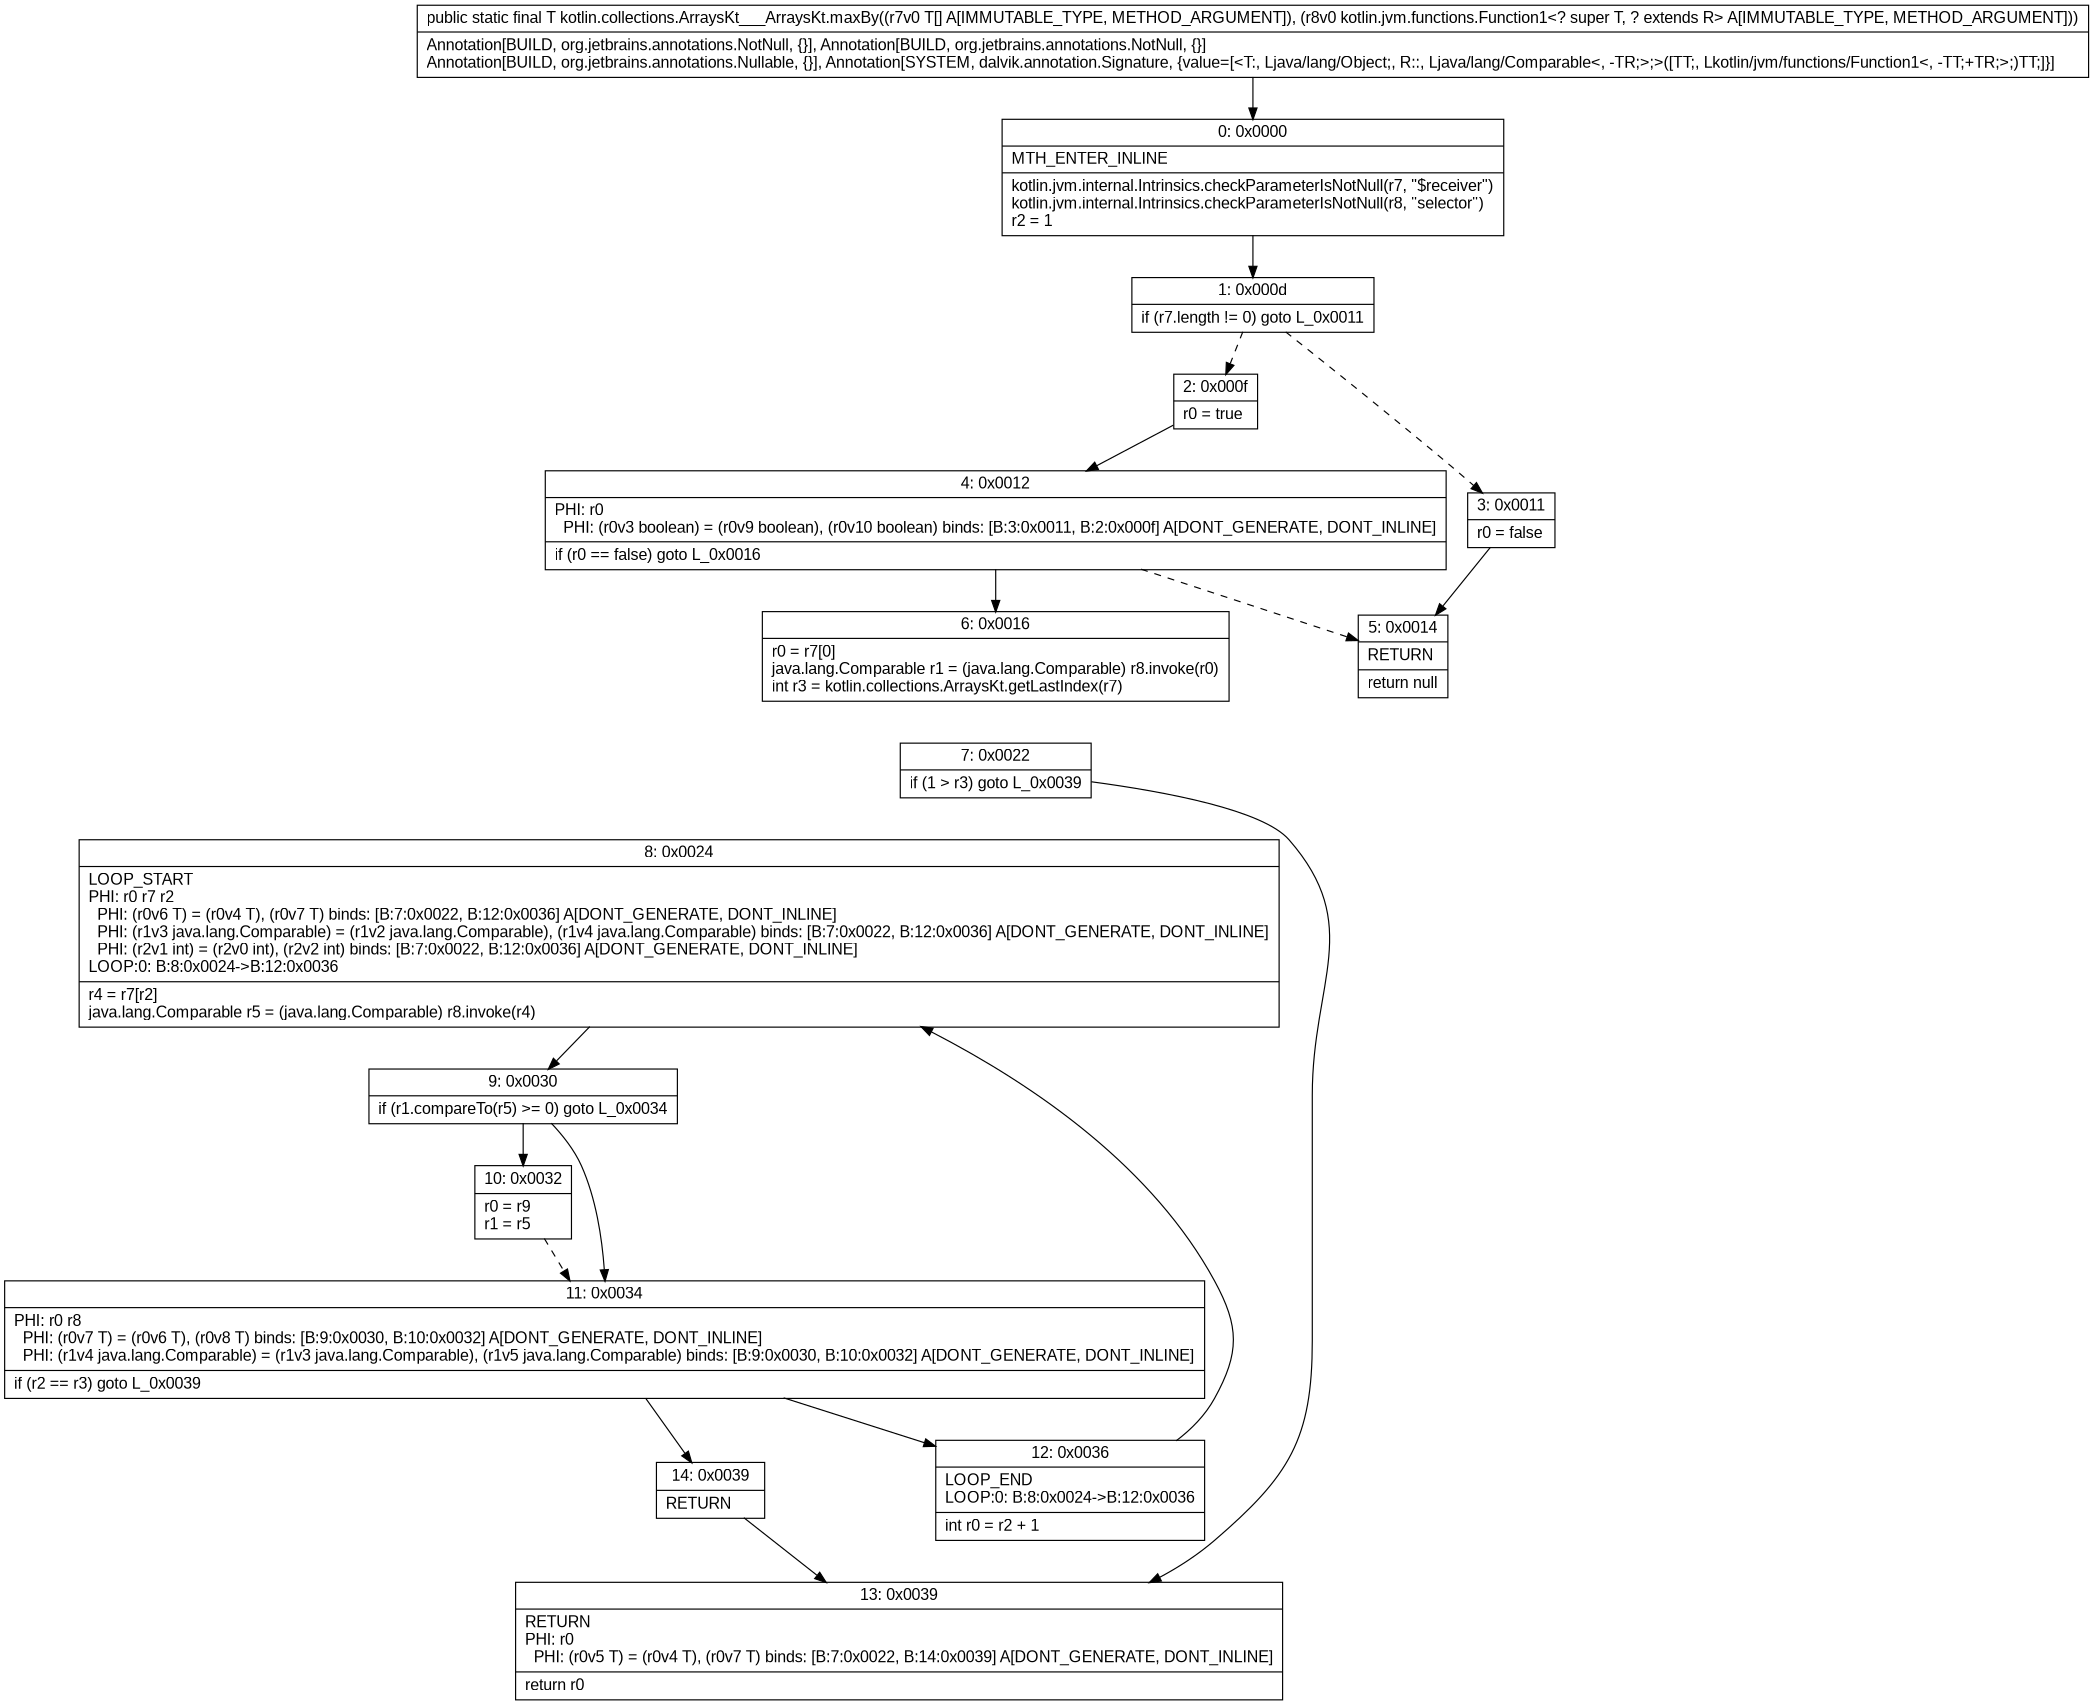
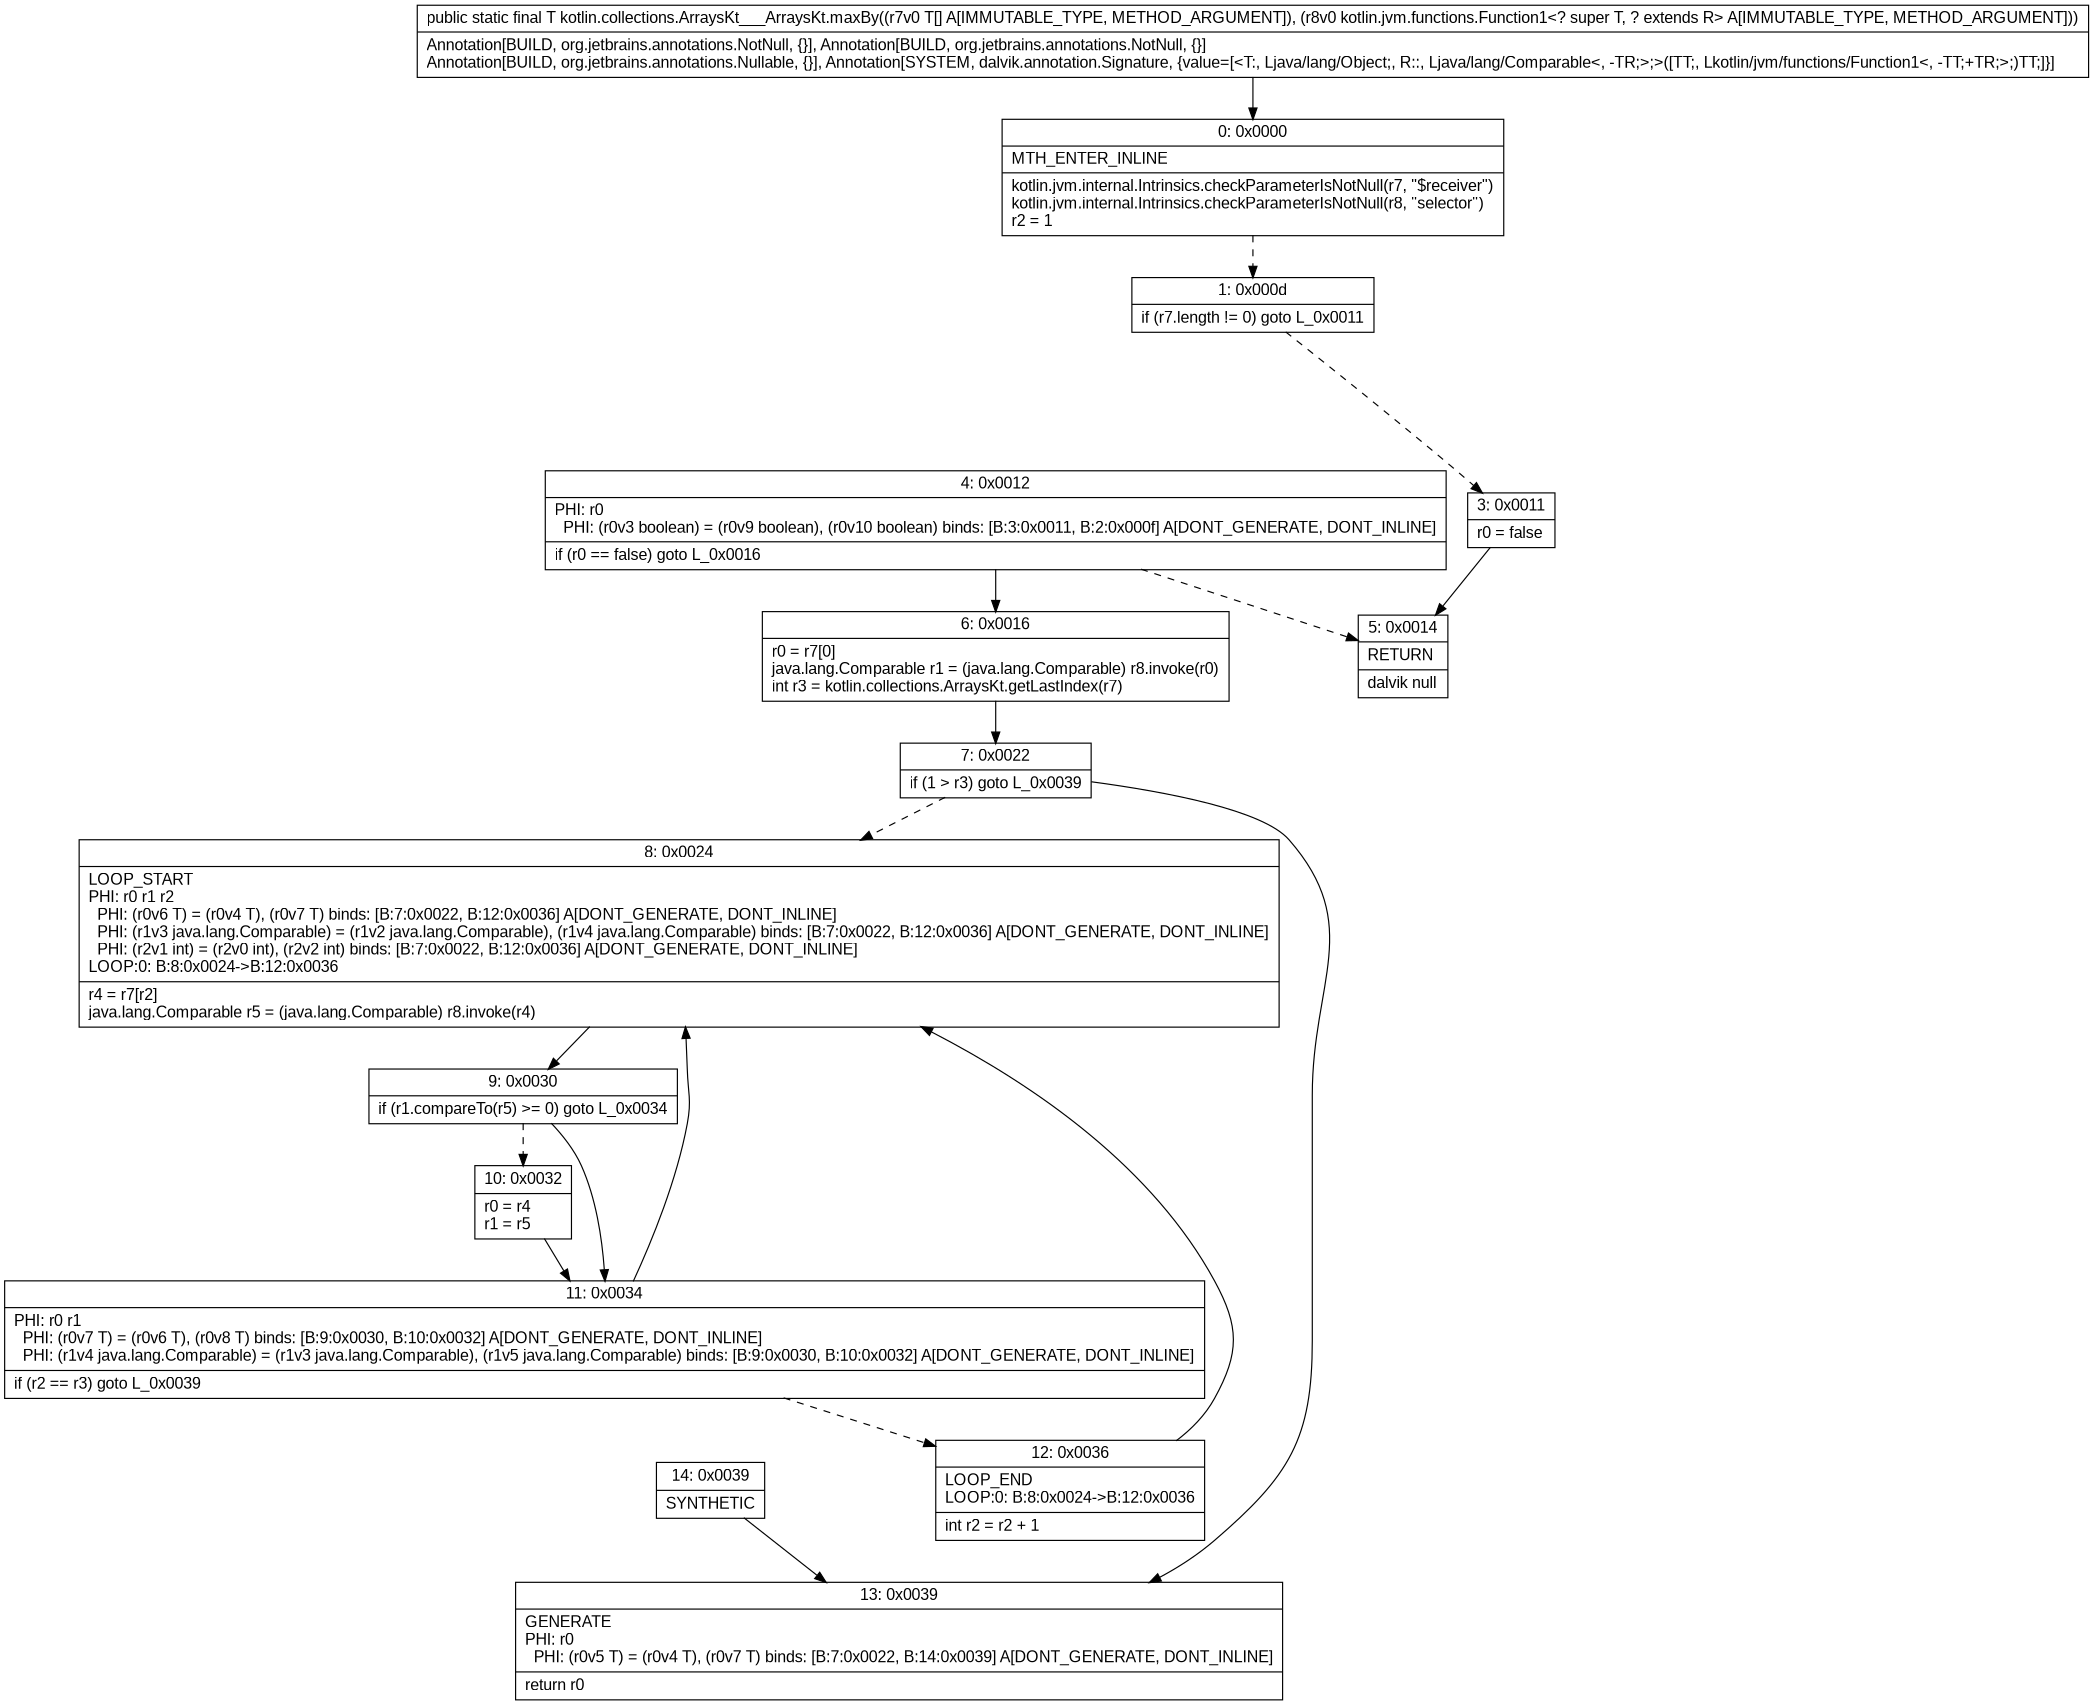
(1253, 251) -> (1253, 251)
(1216, 402) -> none
(1403, 683) -> (1402, 683)
none -> (996, 716)
none -> (908, 816)
(134, 897) -> (134, 897)
(523, 1139) -> (523, 1139)
(507, 1207) -> (507, 1207)
(554, 1255) -> (554, 1255)
(50, 1321) -> (50, 1321)
(854, 1420) -> (854, 1420)
(665, 1426) -> (678, 1163)
(699, 1504) -> (711, 1504)
(993, 1526) -> (993, 1526)
(558, 1622) -> (569, 1622)
